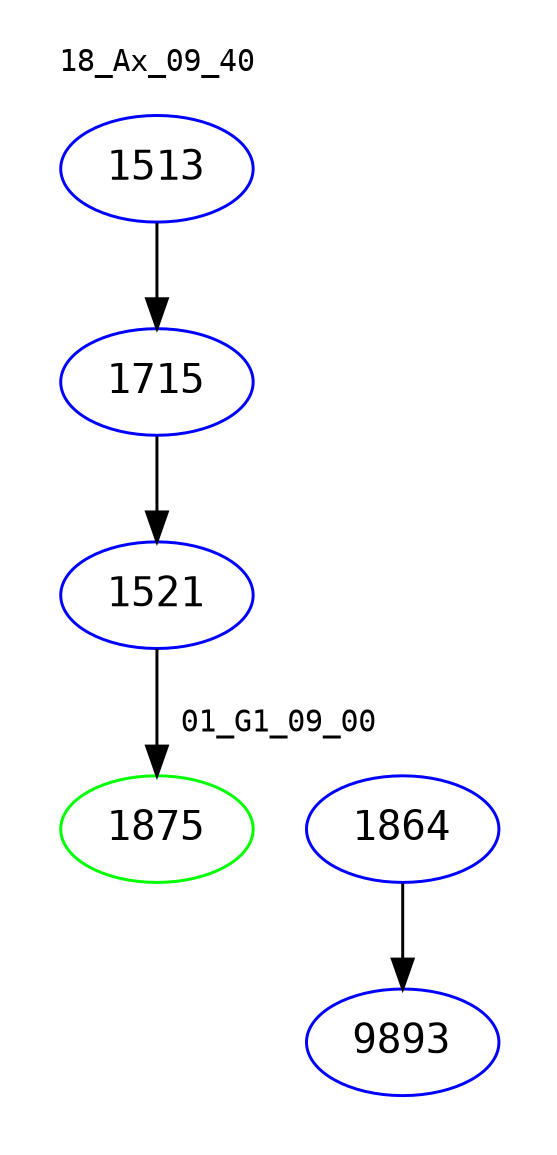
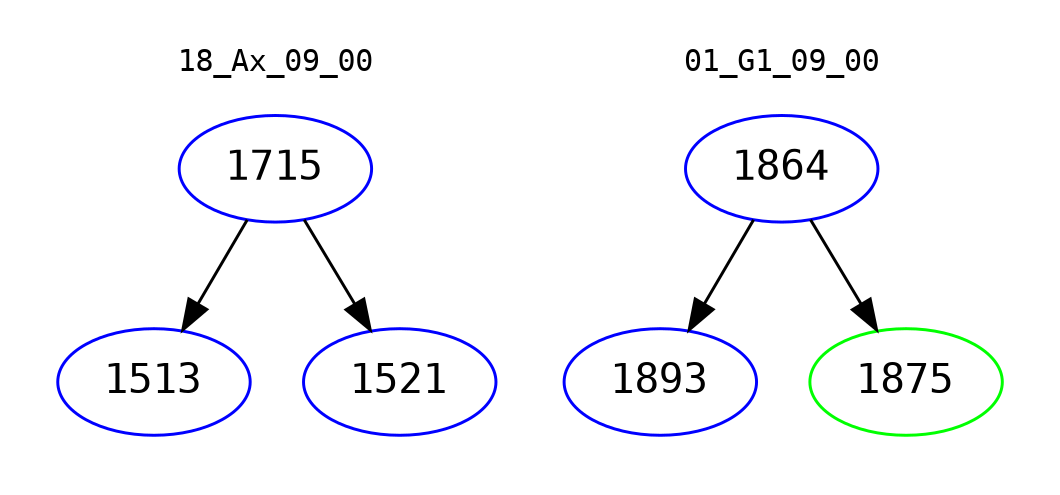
(158, 64) -> (277, 64)
(157, 261) -> (223, 262)
(157, 714) -> (836, 262)
(403, 1042) -> (660, 382)
